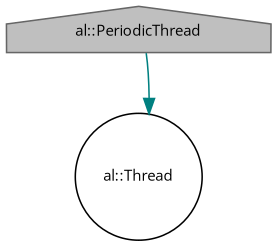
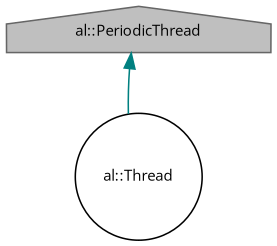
(148, 76) -> (128, 91)
